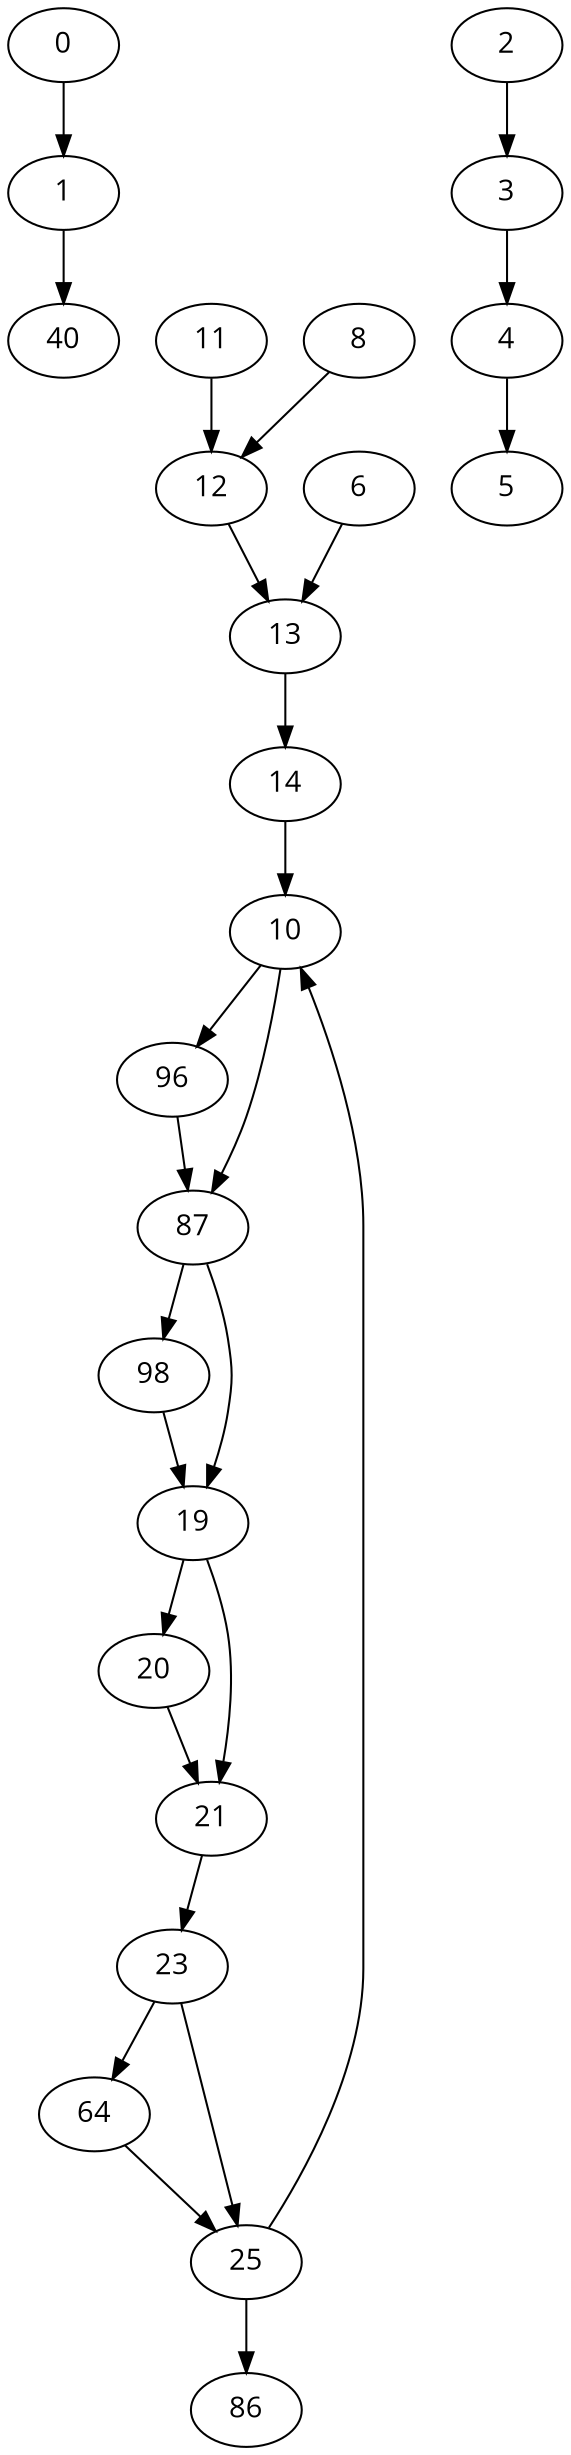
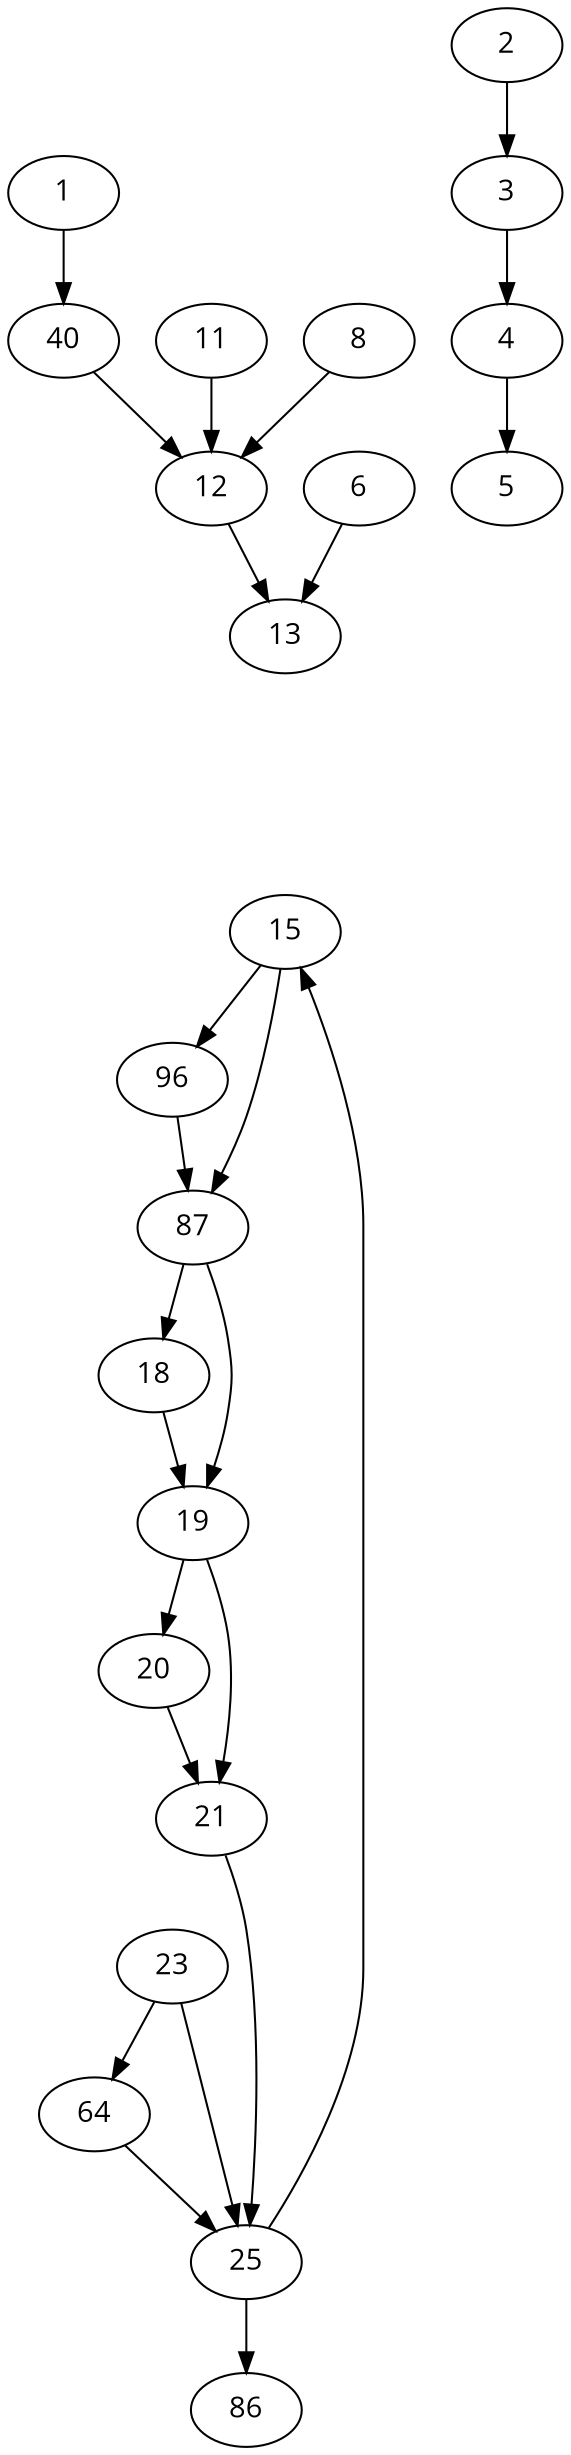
(64, 45) -> none
none -> (130, 407)
(285, 784) -> none
(285, 932) -> (285, 932)
(154, 1375) -> (154, 1375)
(195, 1883) -> (255, 2028)
